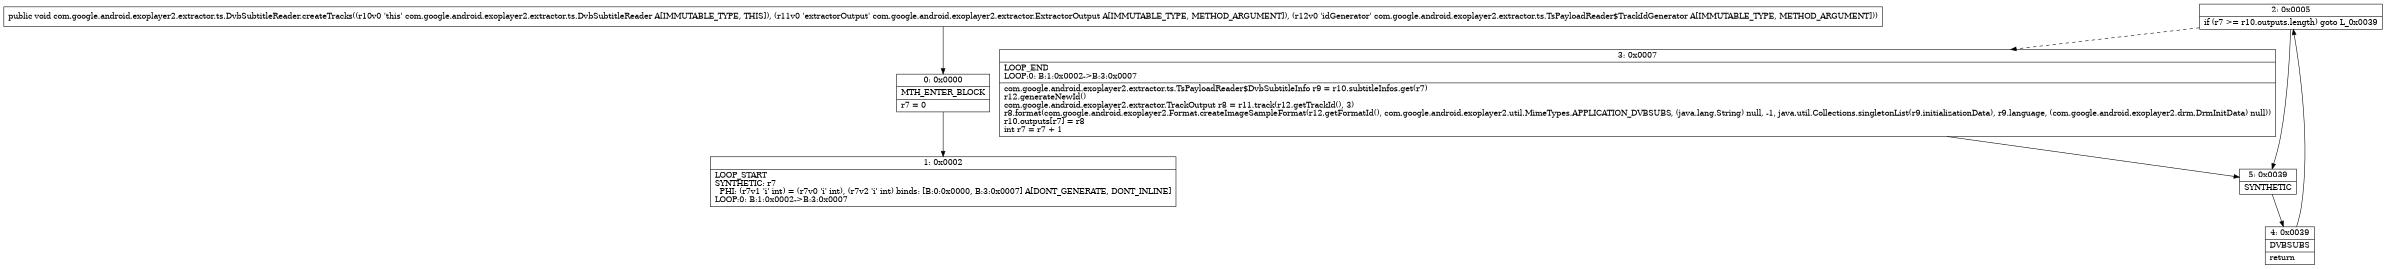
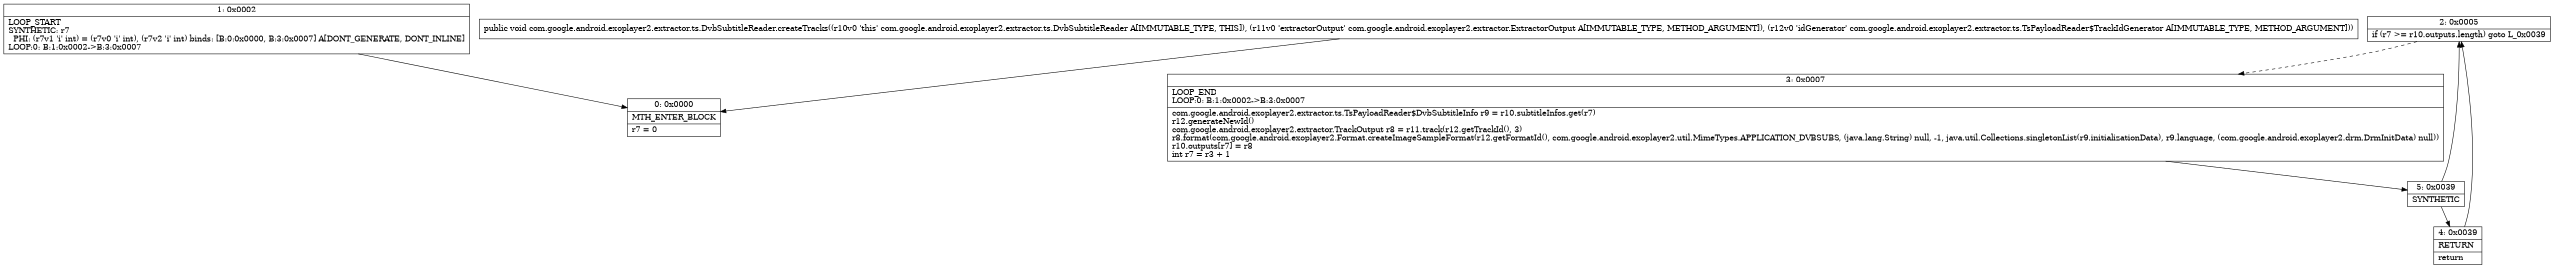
(2286, 97) -> (2456, 115)
(1033, 130) -> (1201, 155)
(943, 131) -> (490, 80)
(2290, 245) -> (2456, 245)
